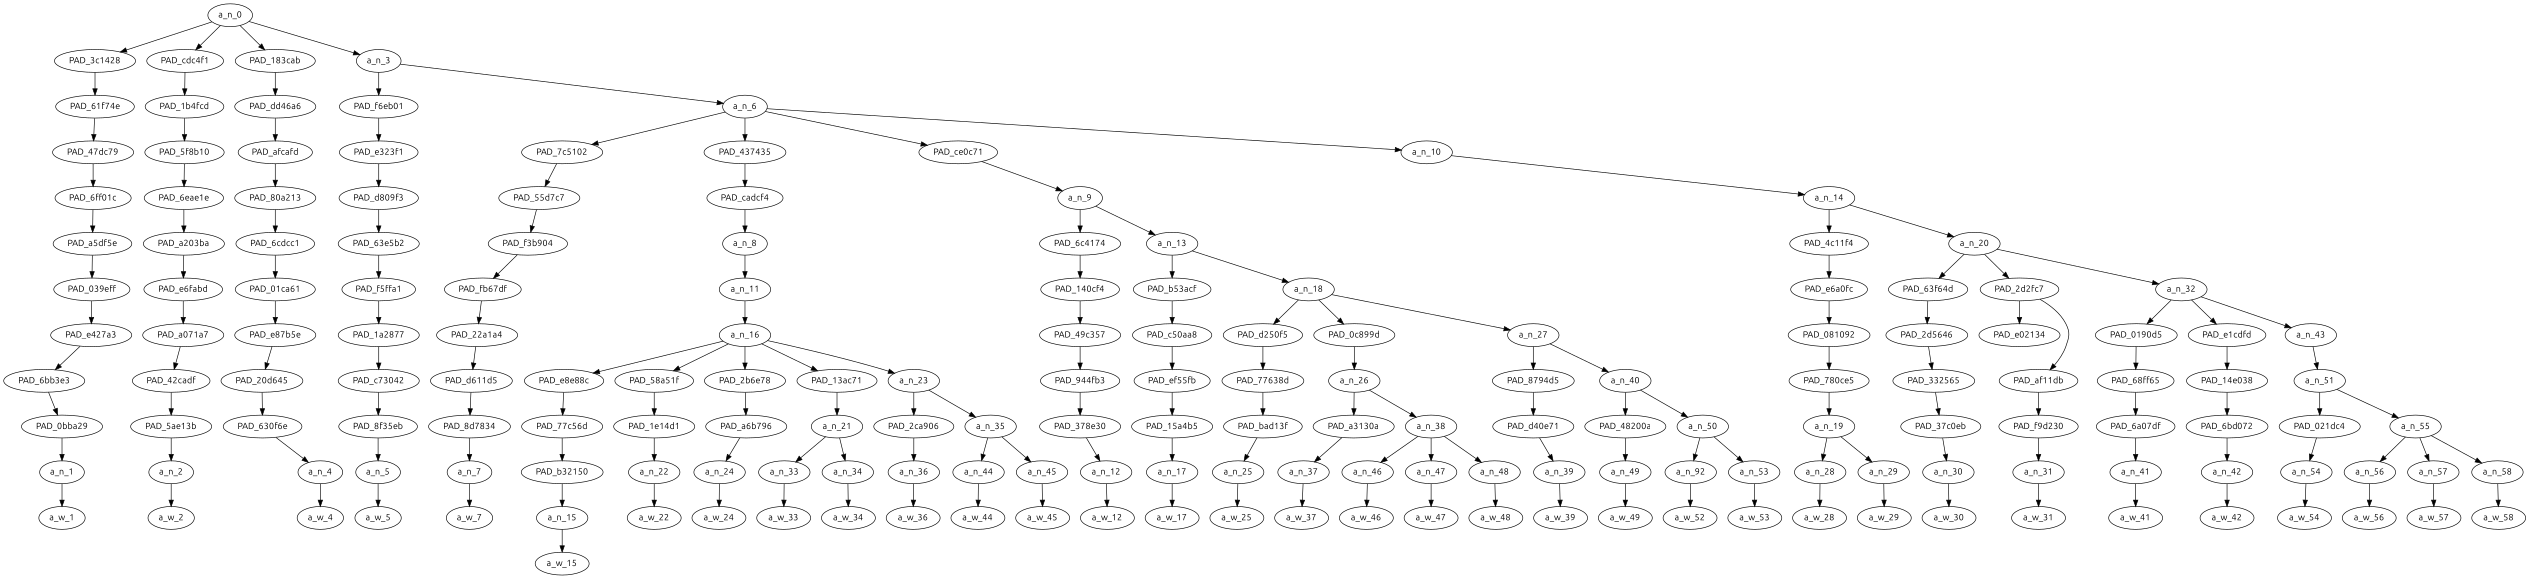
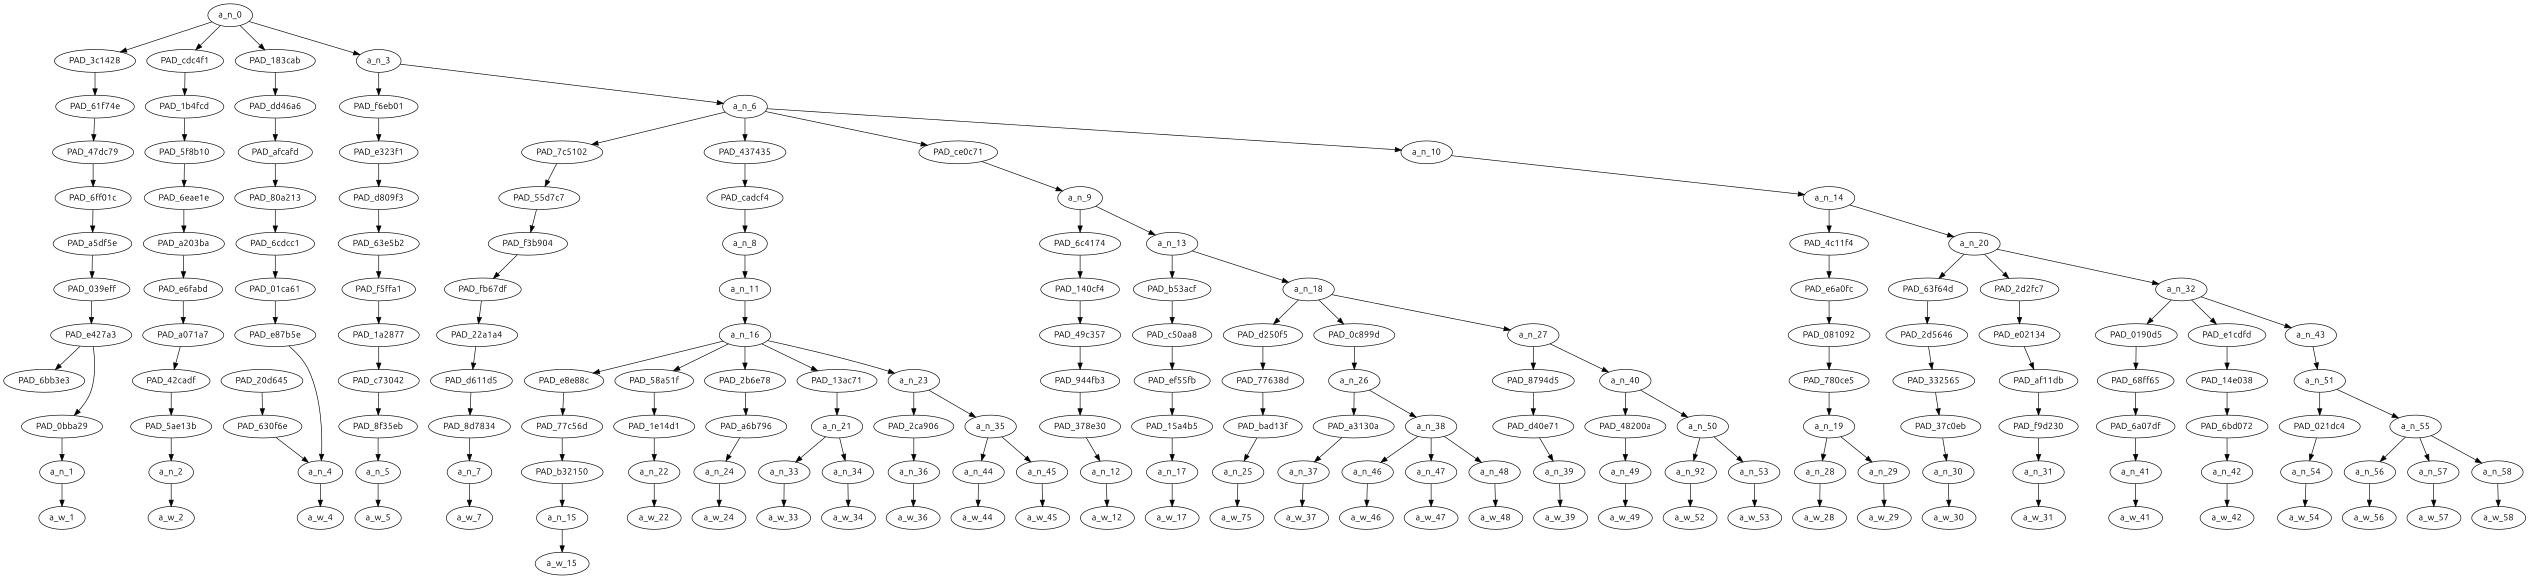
(2068, 328) -> (2028, 355)
(270, 355) -> (317, 396)
(52, 401) -> (94, 381)
(1237, 518) -> (1237, 518)
